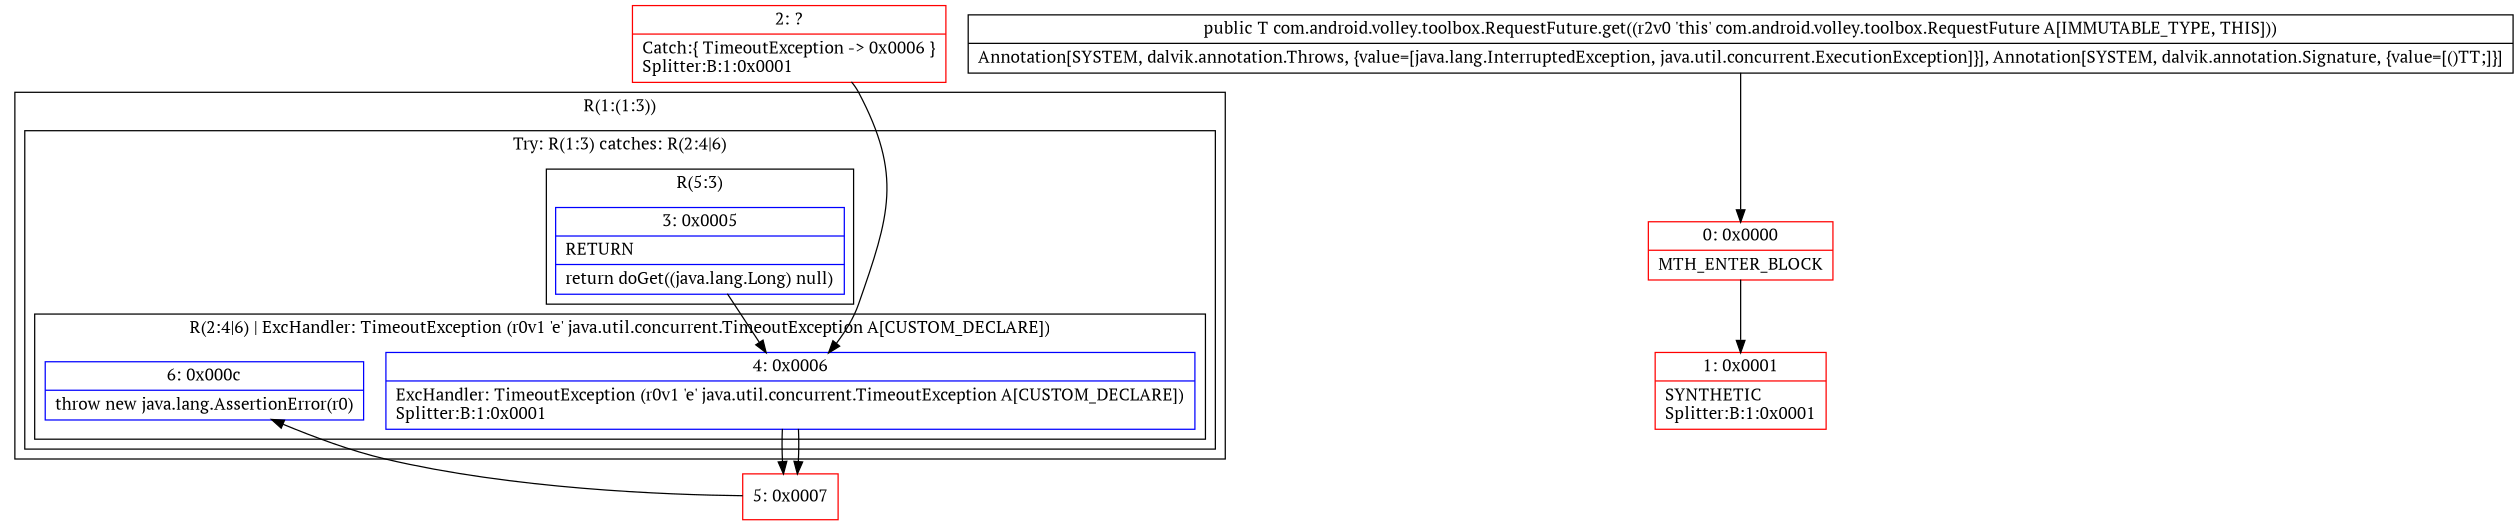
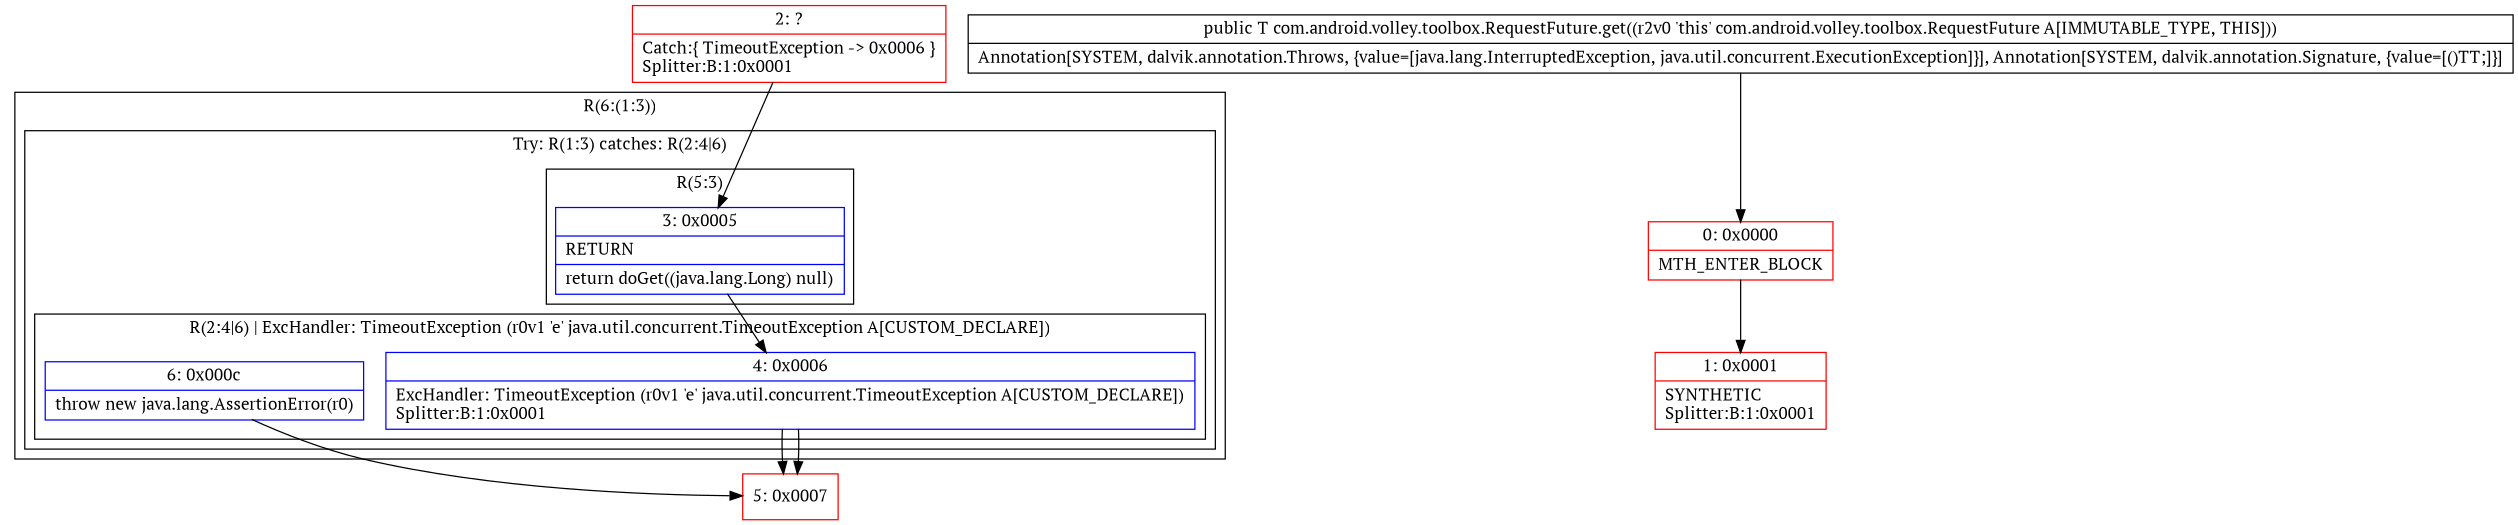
(620, 107) -> (620, 107)
(885, 214) -> (748, 139)
(509, 480) -> (487, 480)
